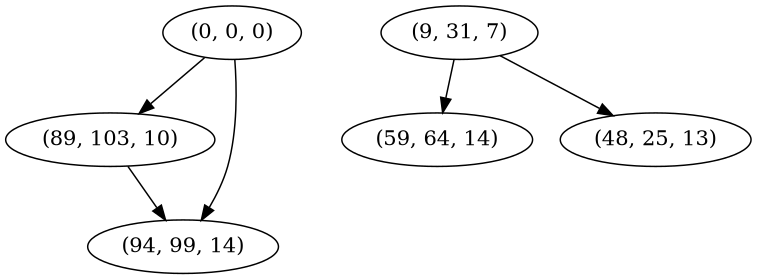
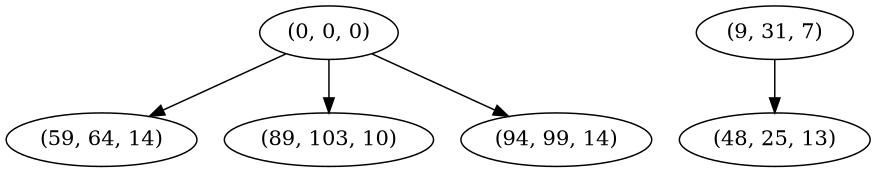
(450, 79) -> (224, 82)
(142, 187) -> none
